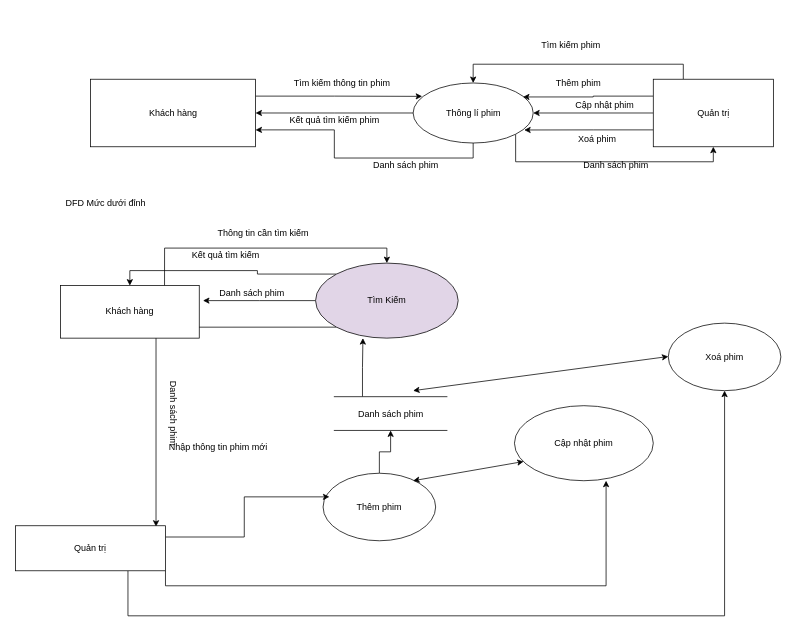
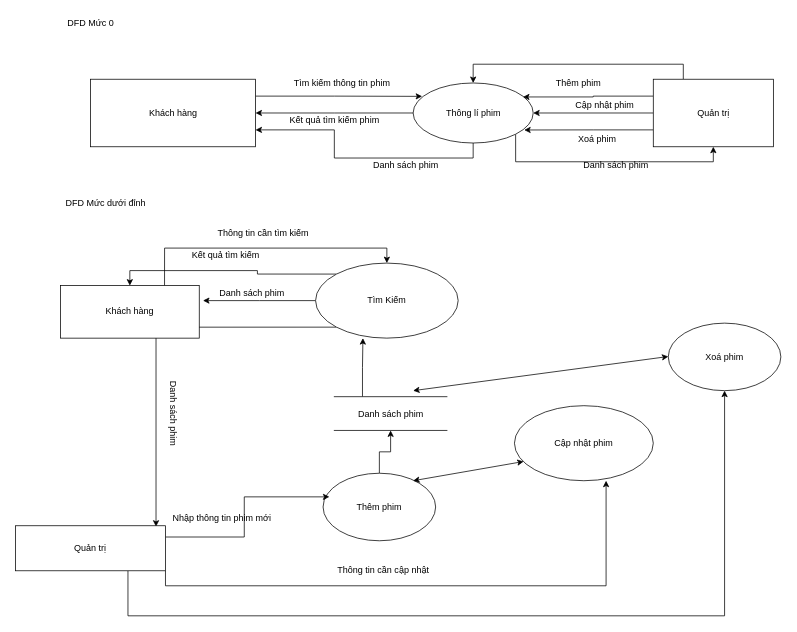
none -> (90, 23)
(570, 45) -> none
(387, 300) -> (387, 300)
(218, 447) -> (222, 518)
none -> (383, 570)
